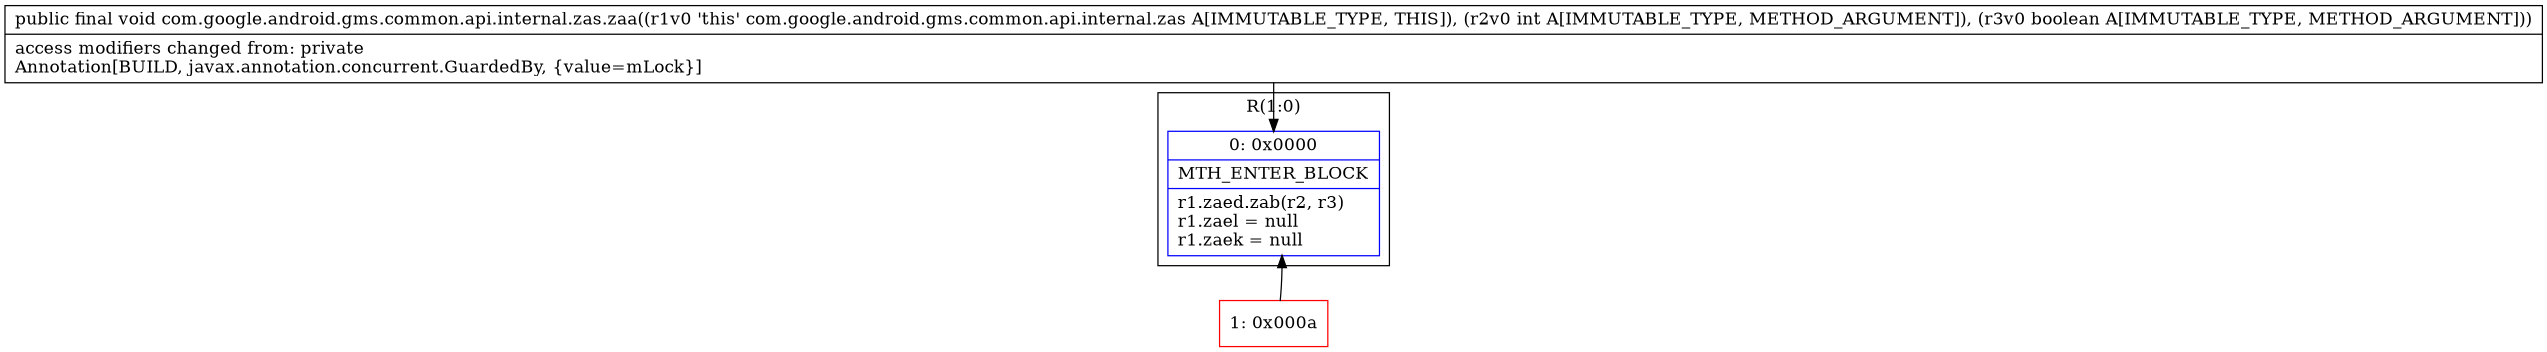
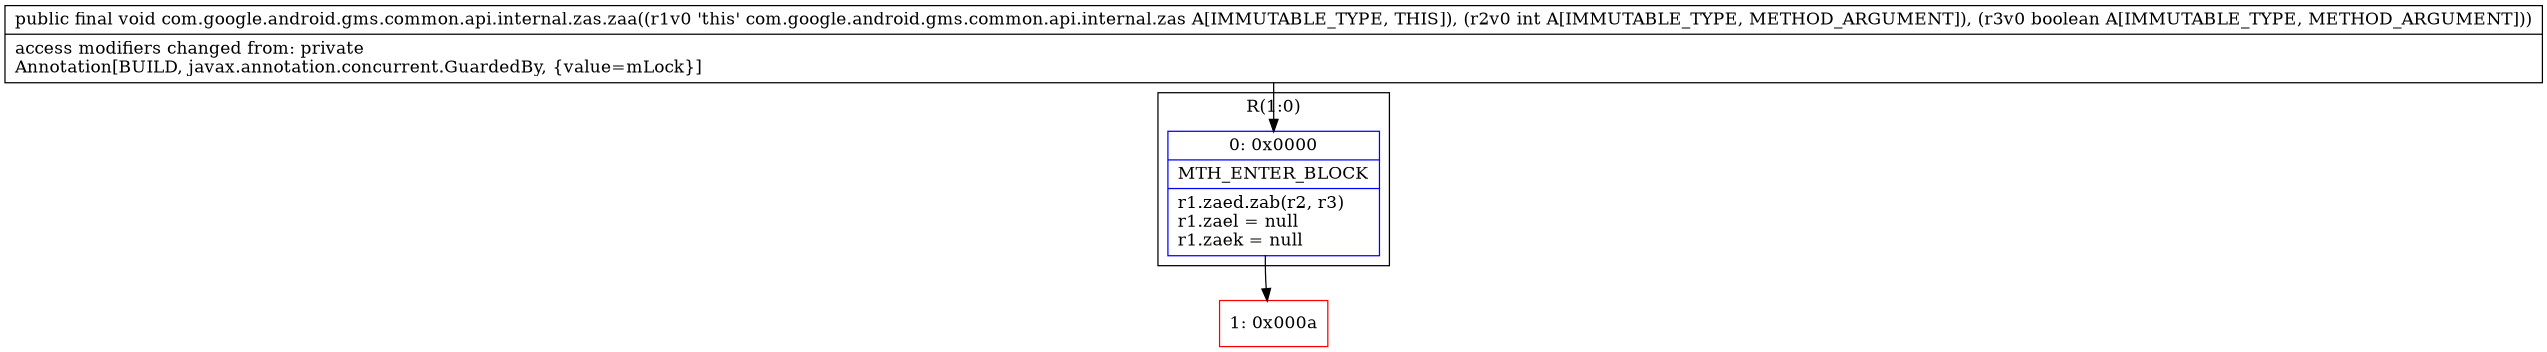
(1281, 285) -> (1265, 274)
